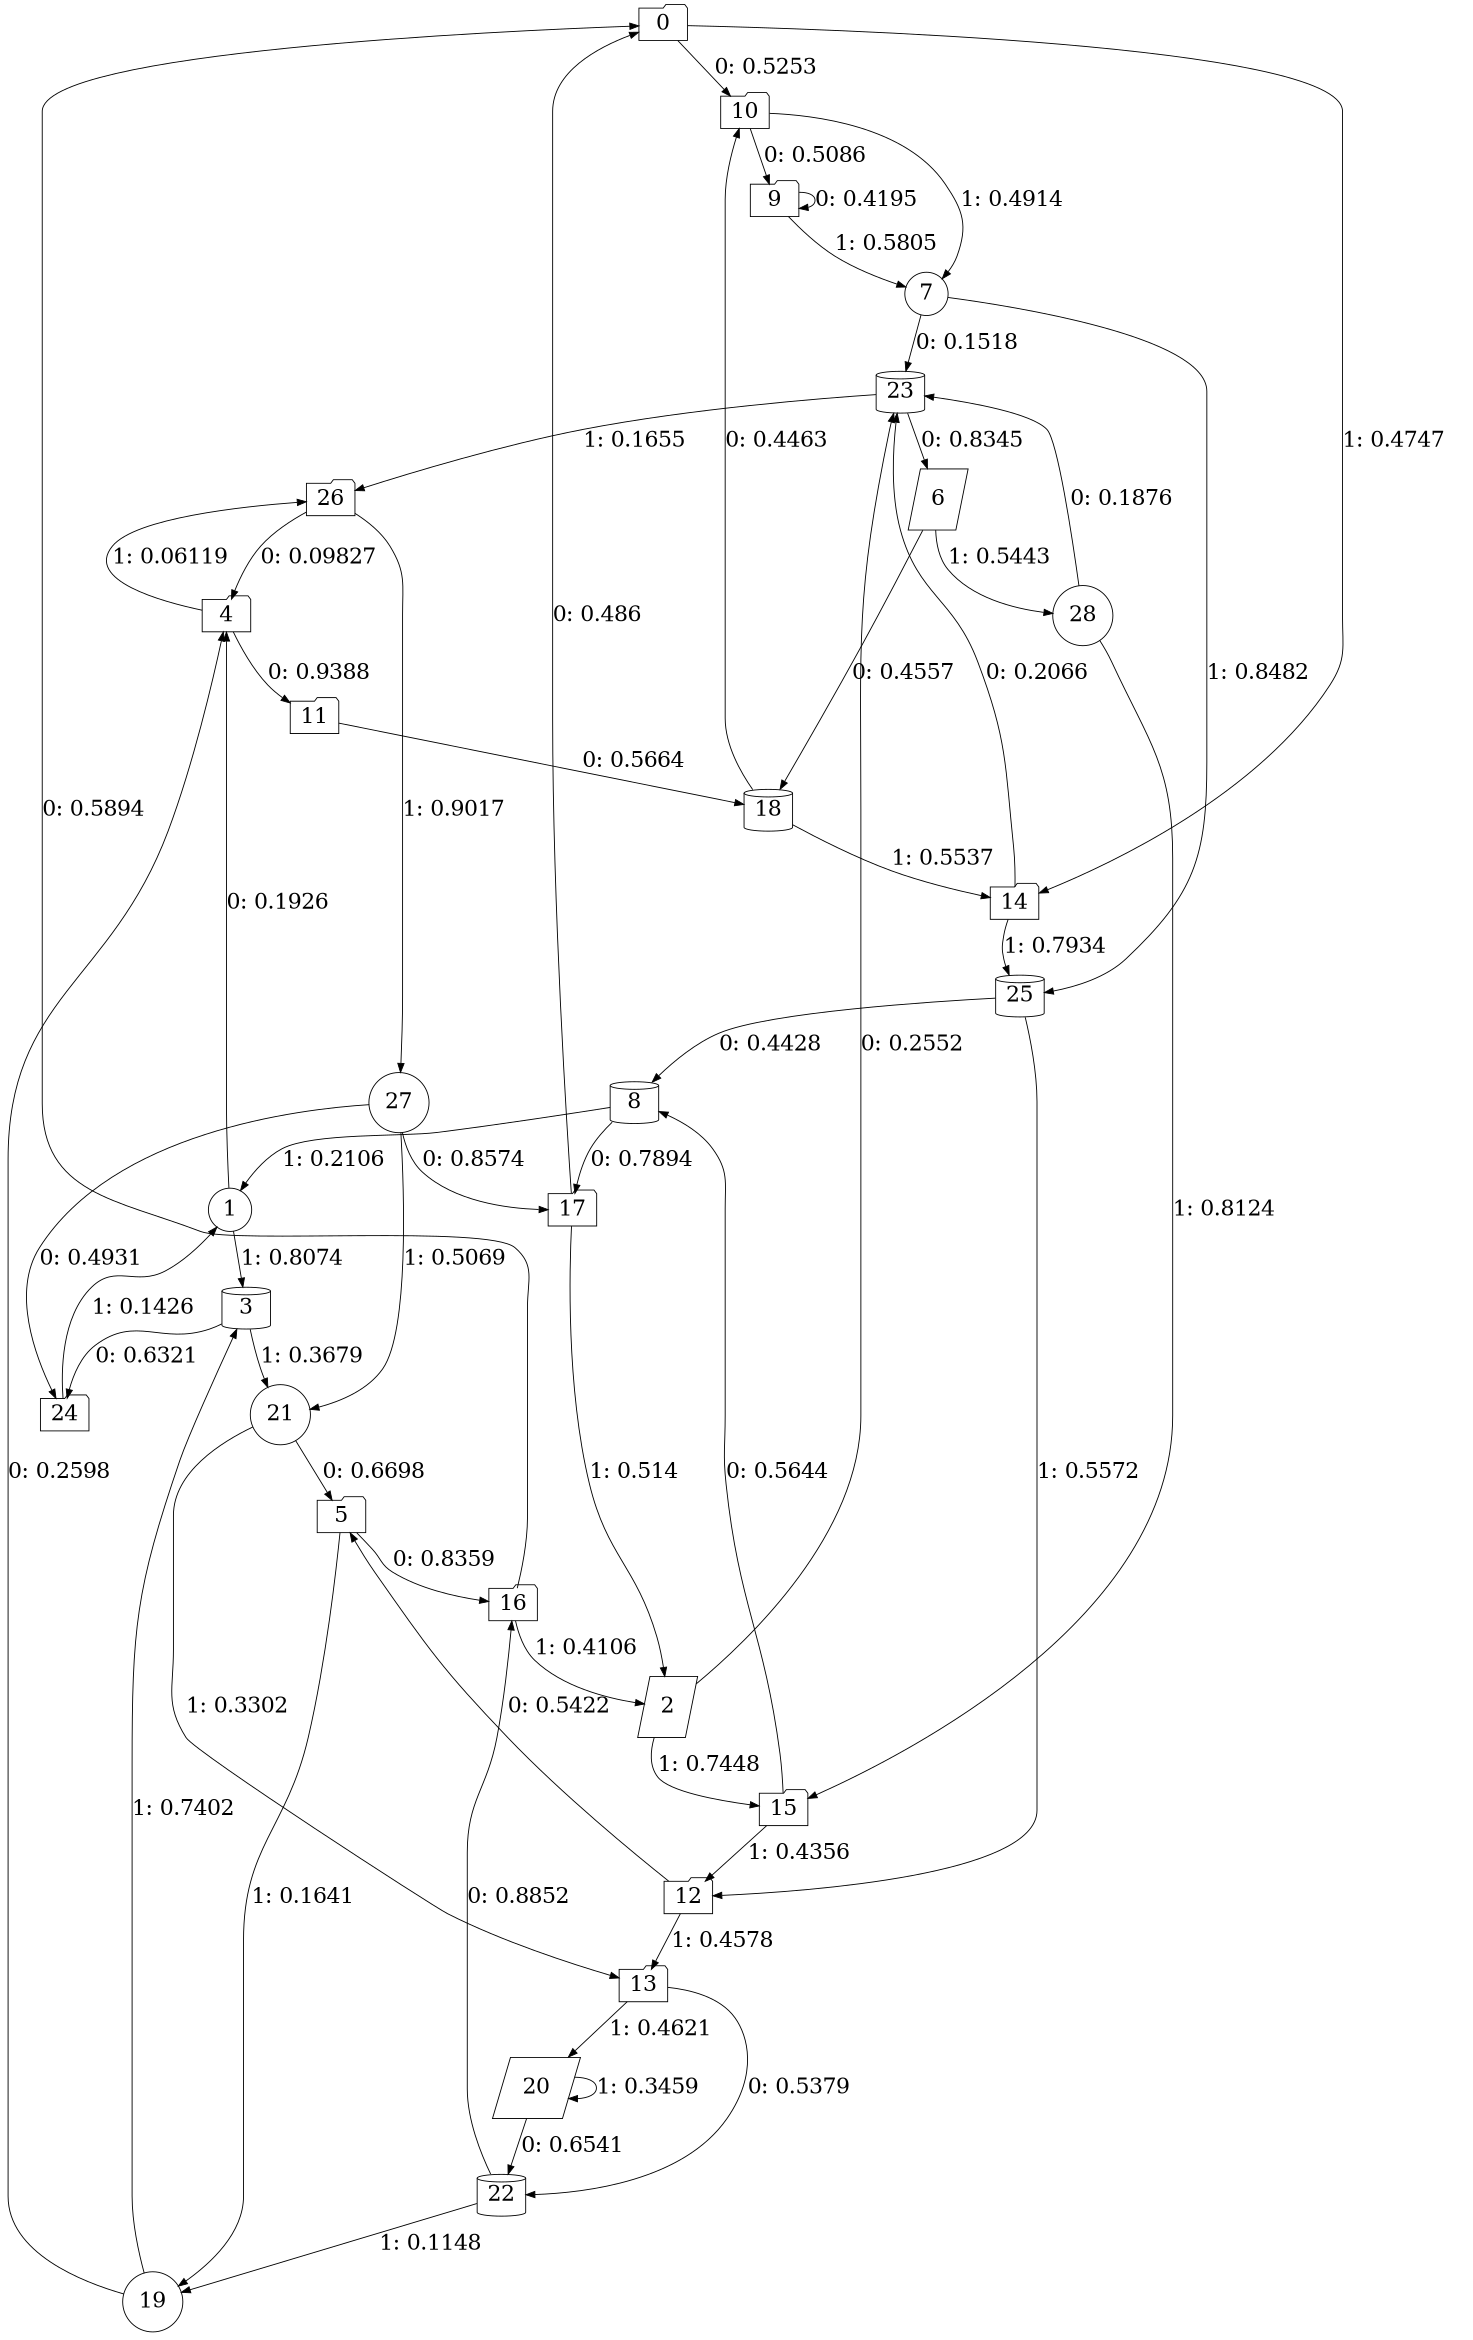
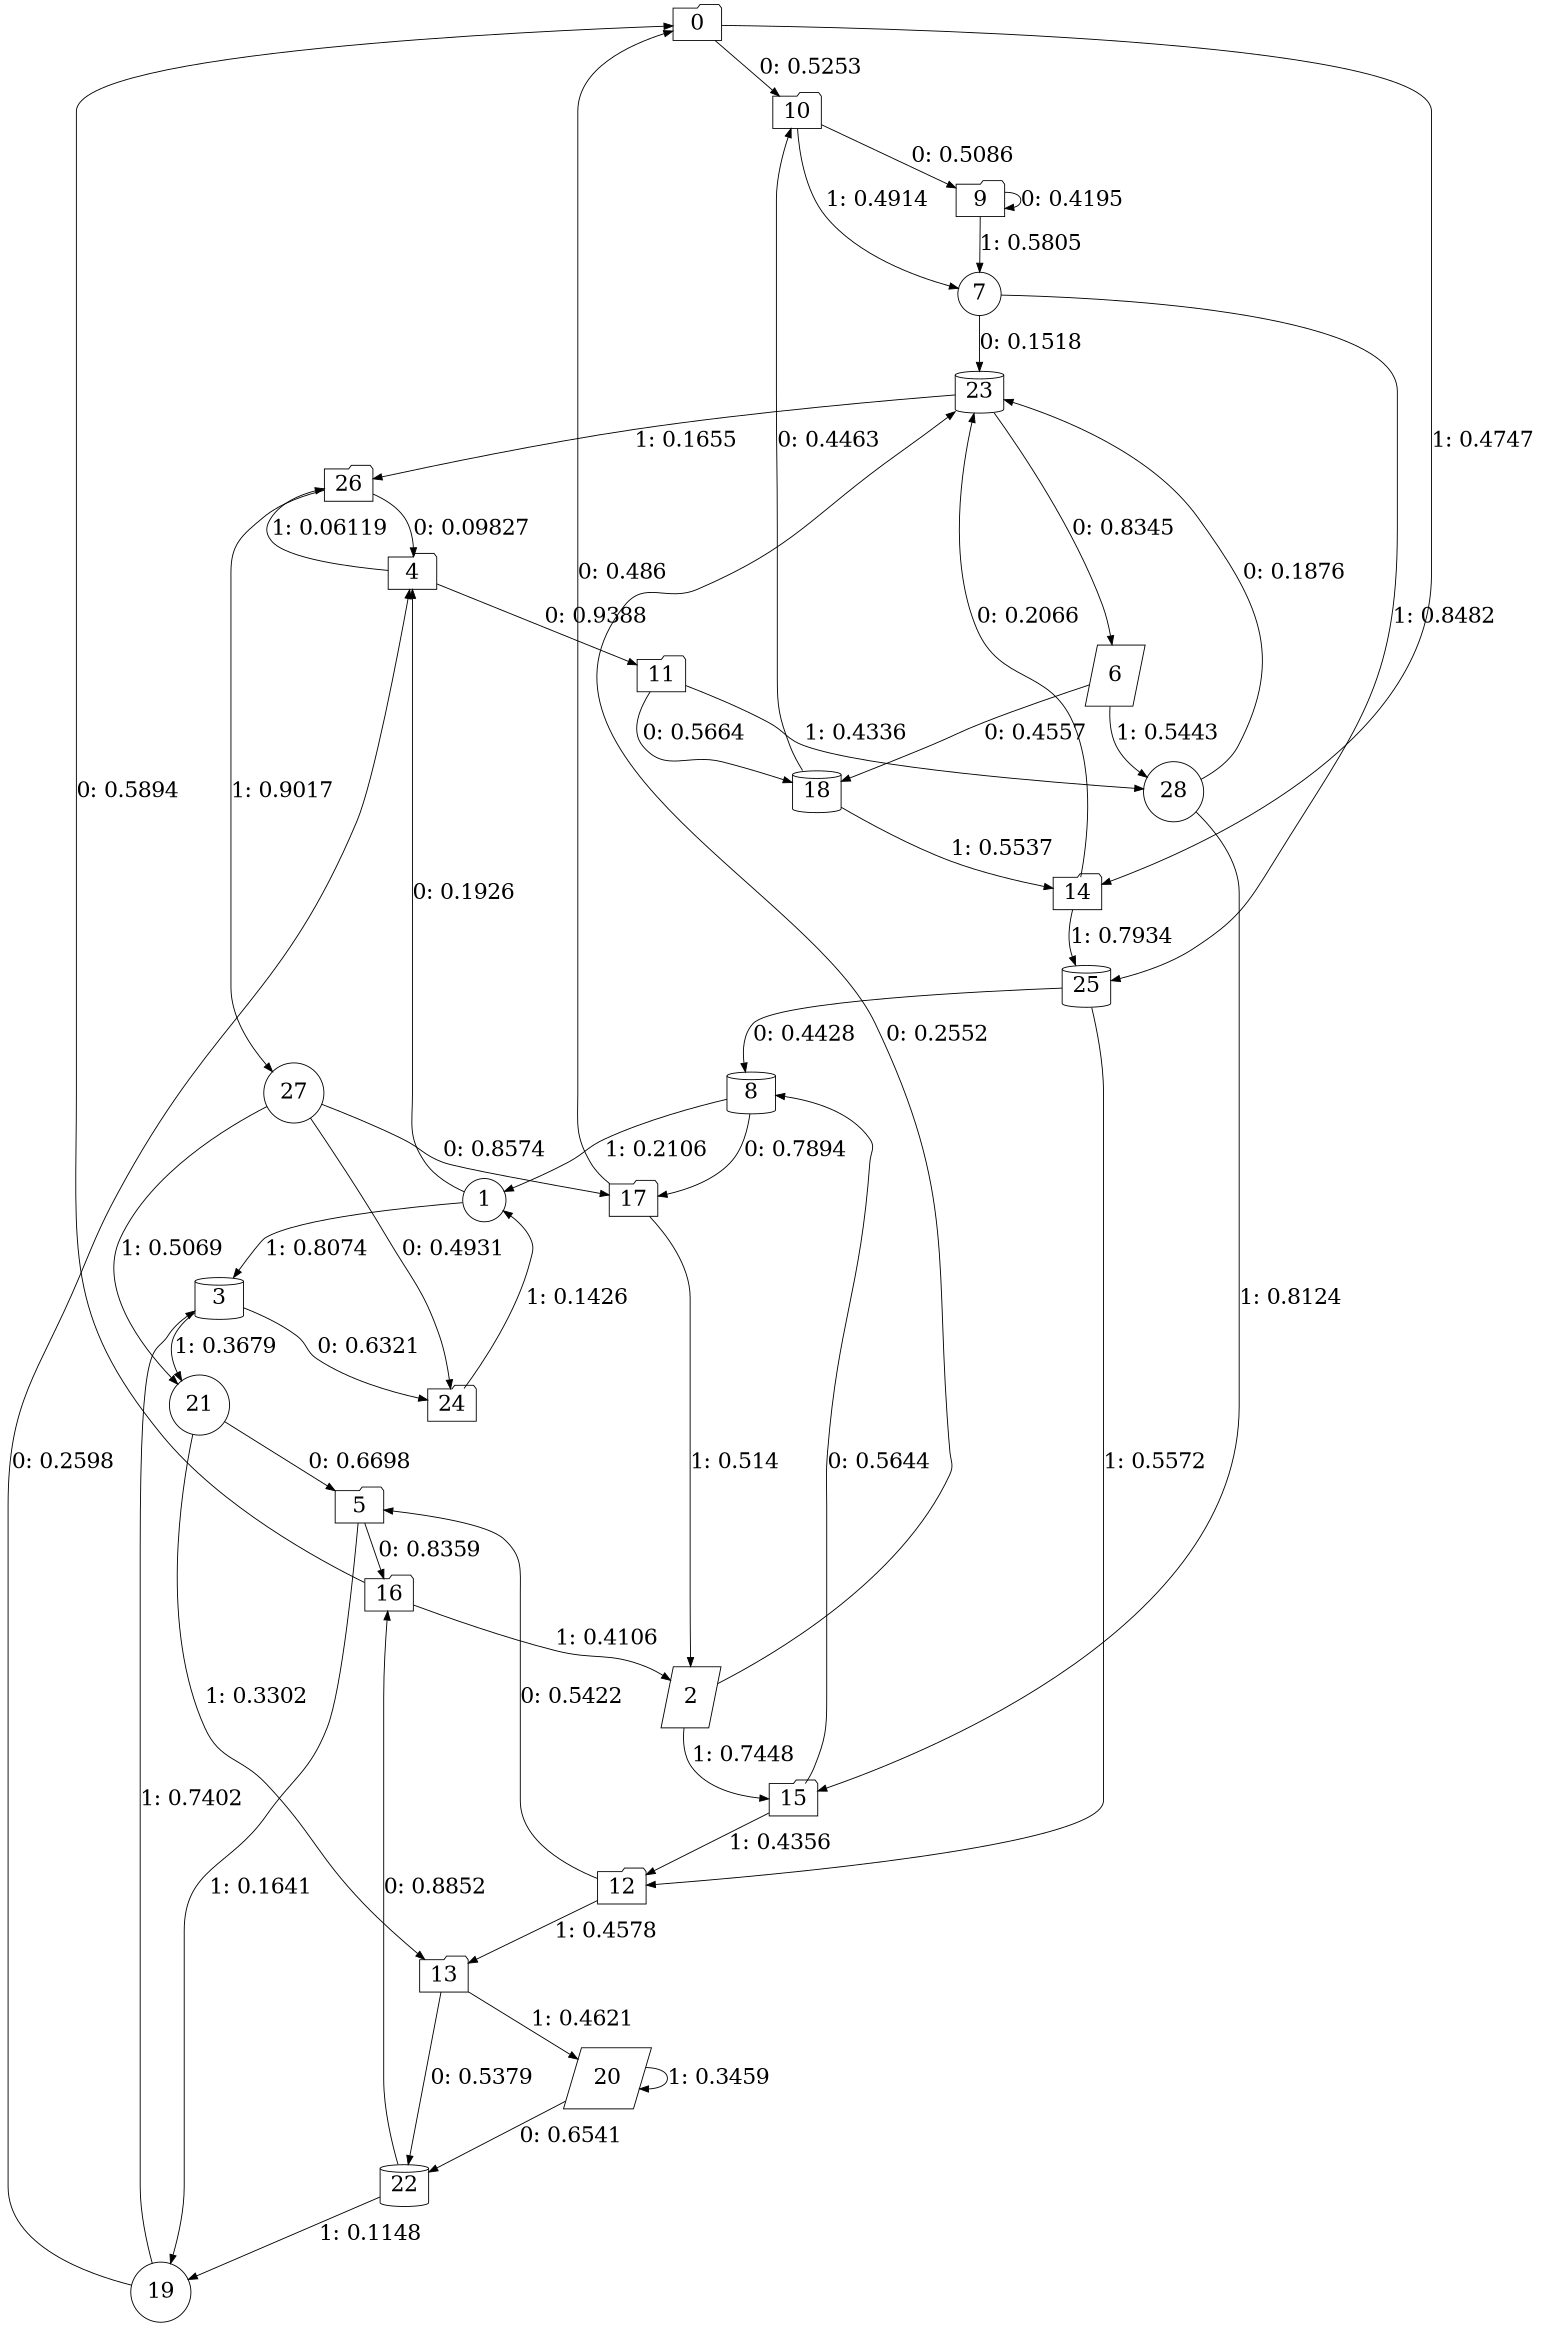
none -> (902, 766)
